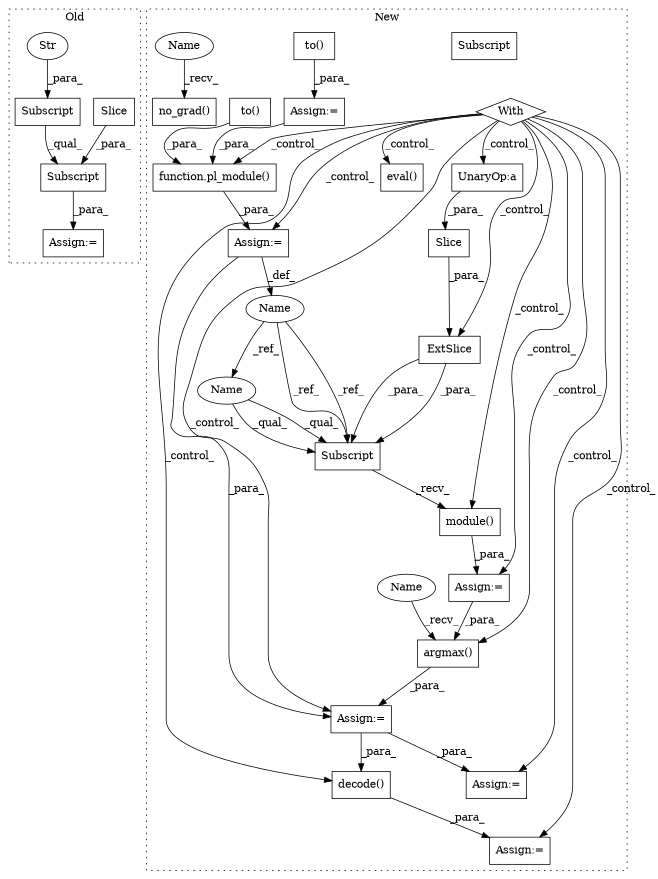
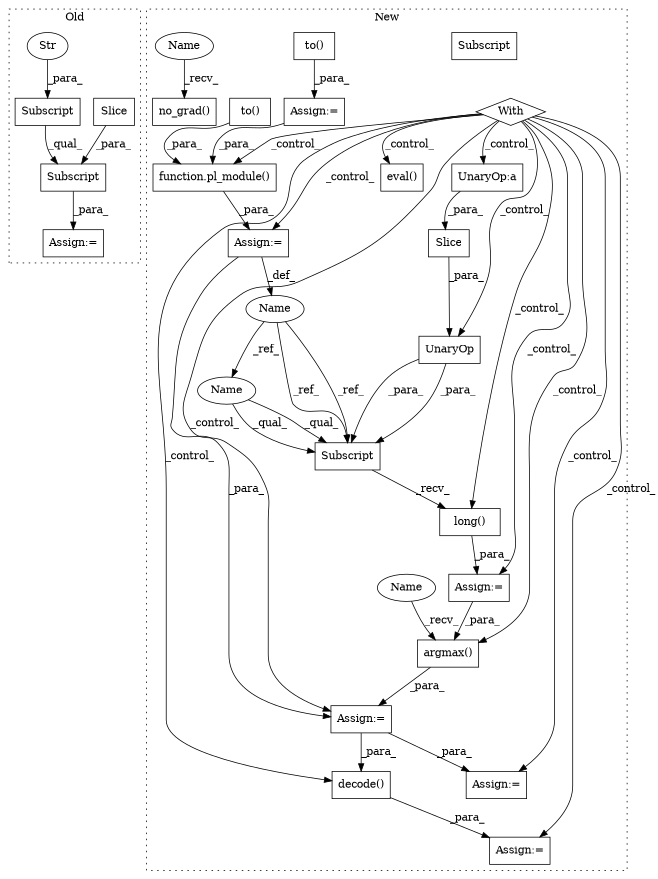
(450, 350) -> (450, 350)
(470, 522) -> (470, 522)
